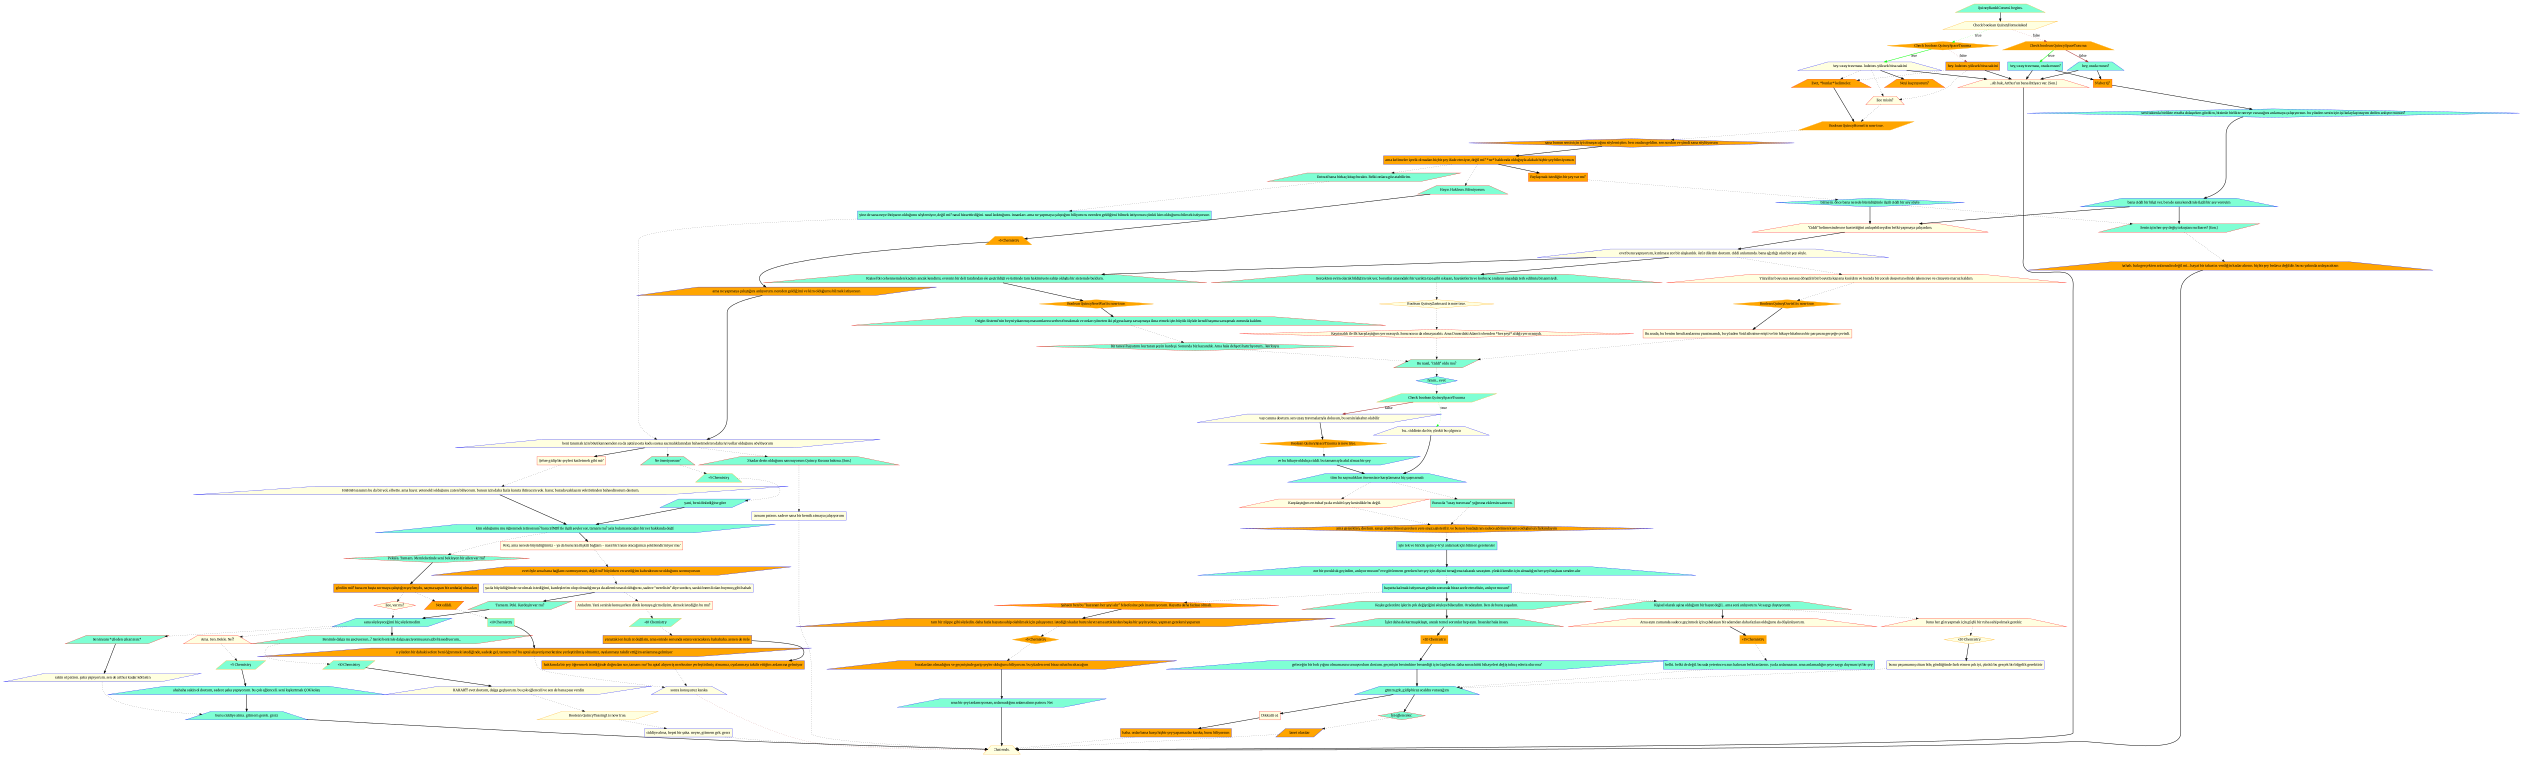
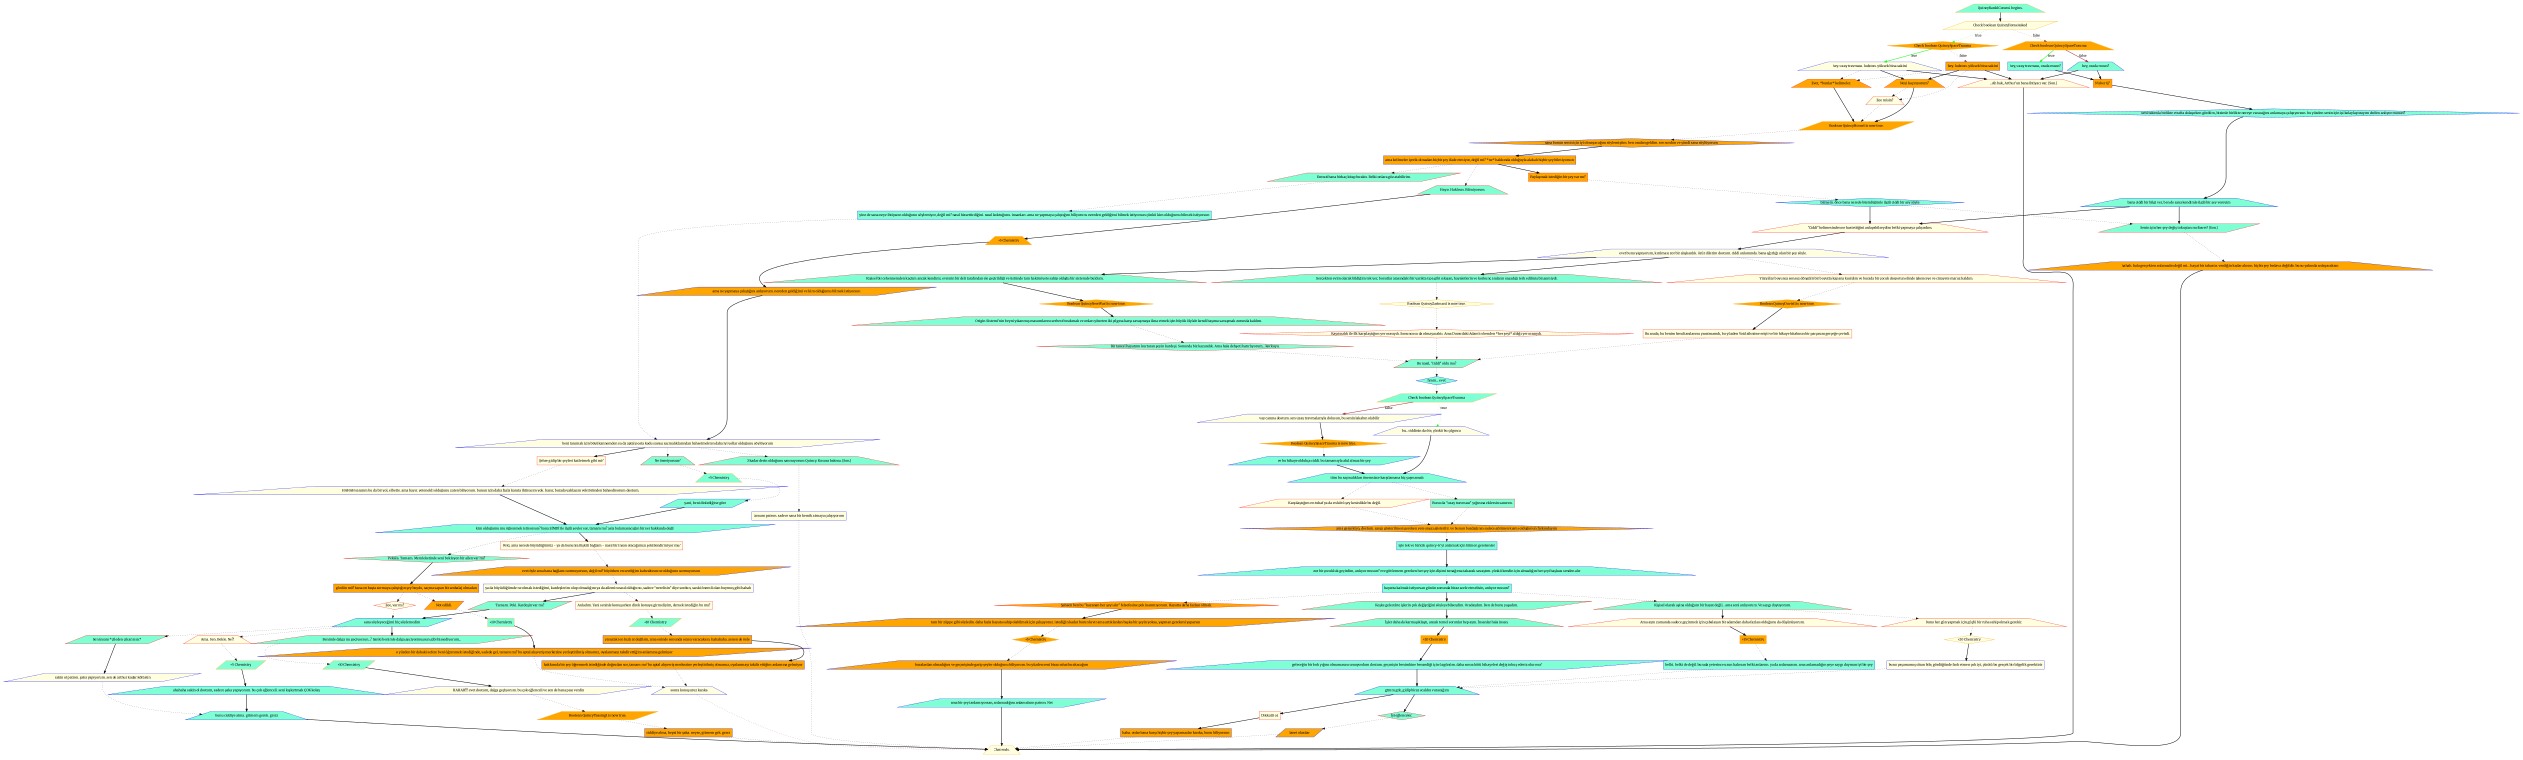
none -> (1948, 73)
(2030, 74) -> none
(1877, 82) -> (1901, 91)
none -> (1901, 109)
(598, 716) -> (598, 716)
(688, 733) -> (688, 733)
